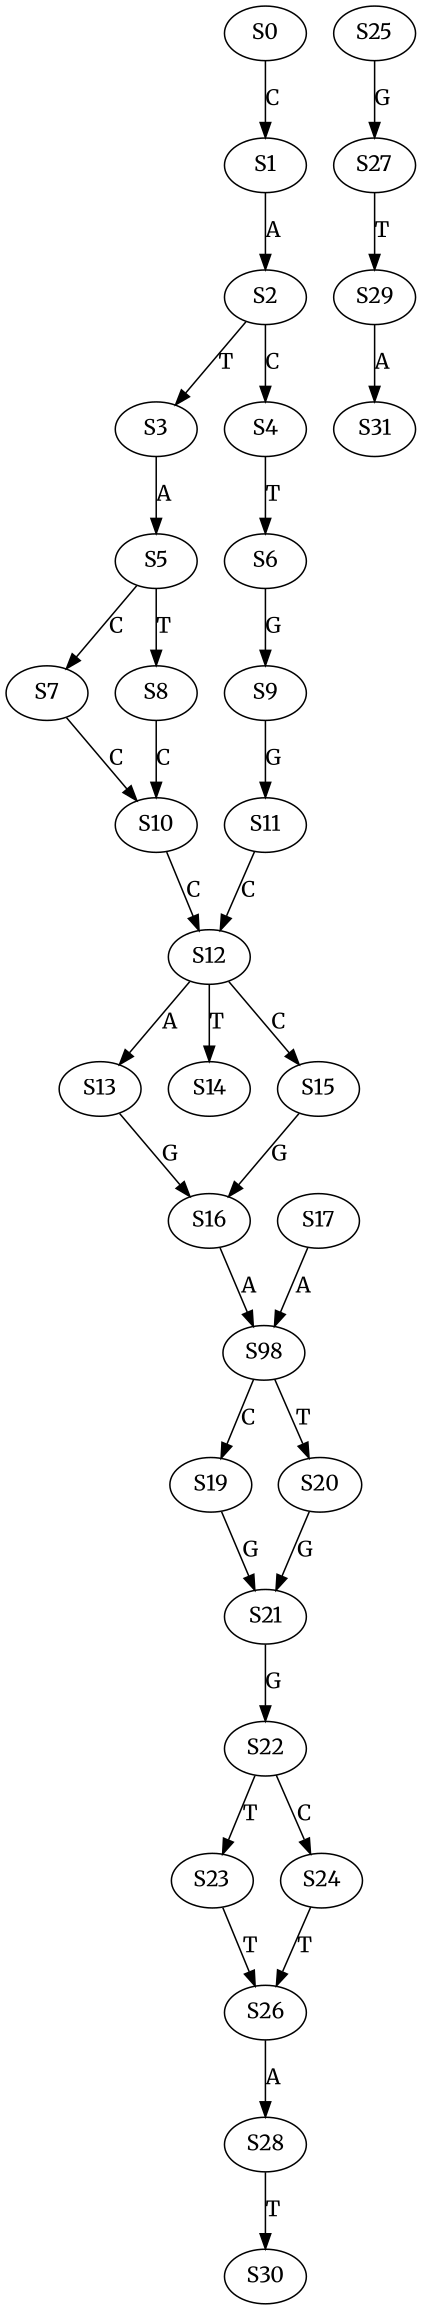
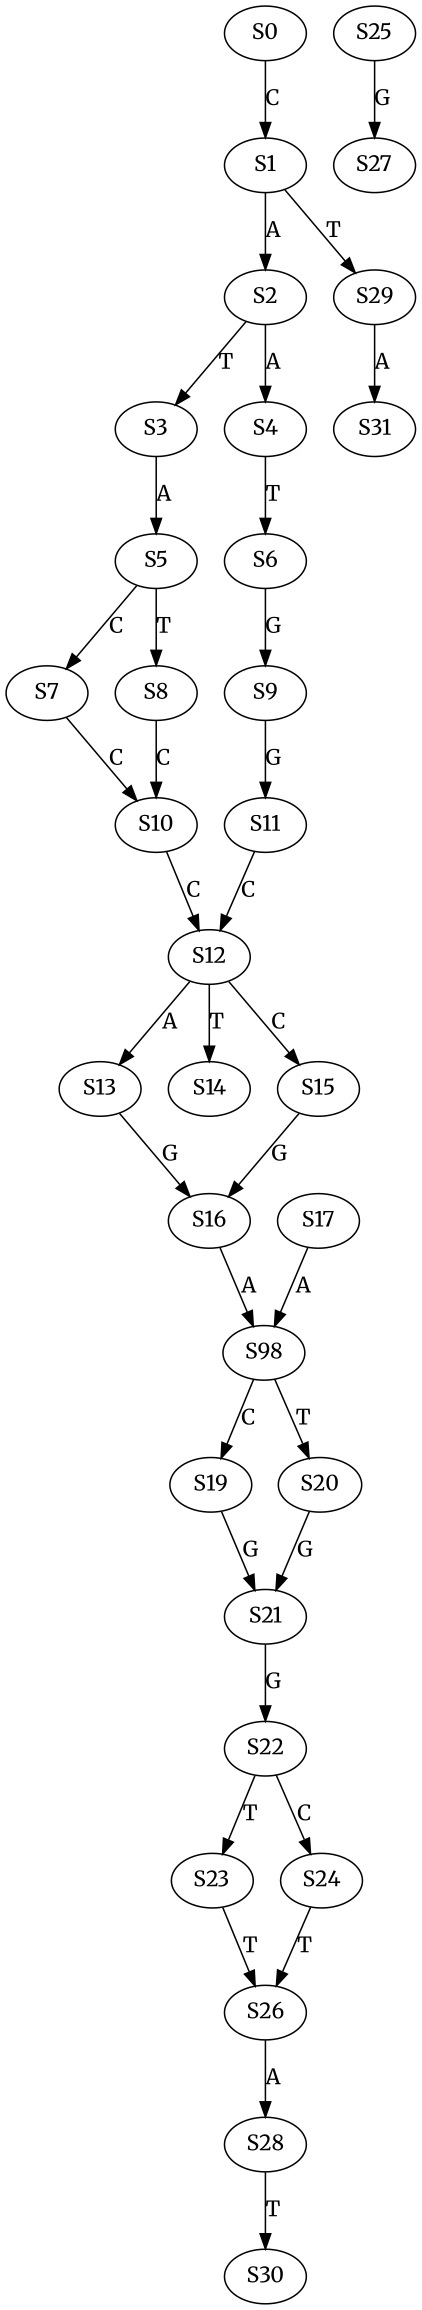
(375, 224) -> (315, 226)
(273, 363) -> (273, 363)
